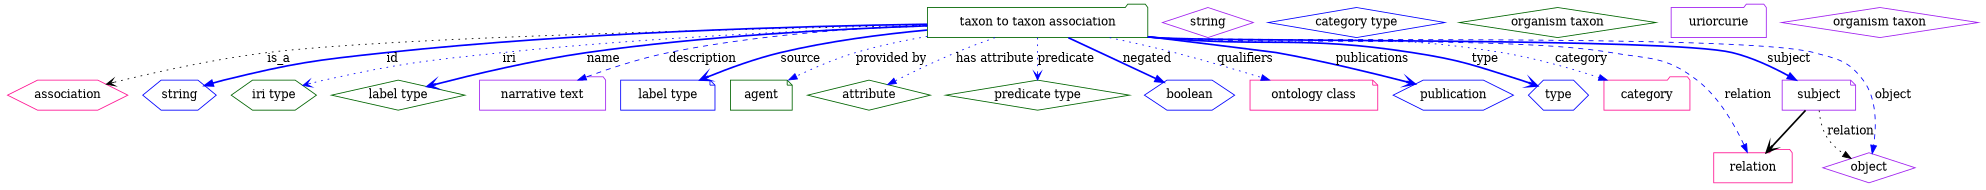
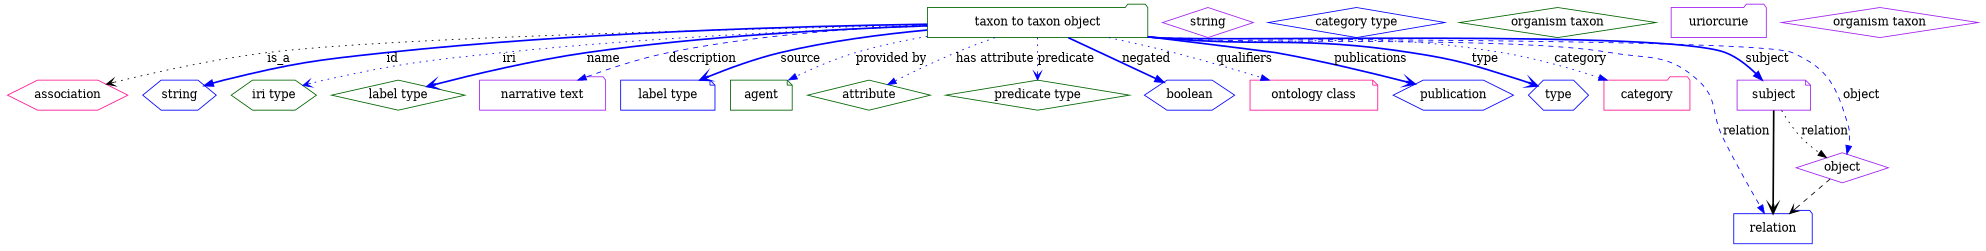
(1038, 23) -> (1038, 23)
(1753, 168) -> (1773, 229)
none -> (1813, 194)
